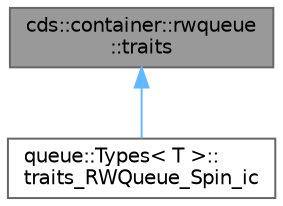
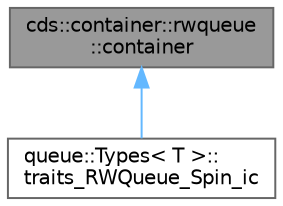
(142, 38) -> (142, 38)
